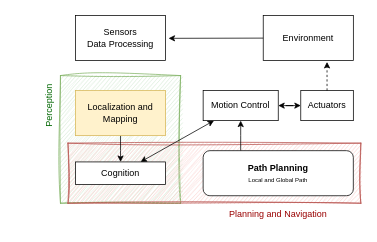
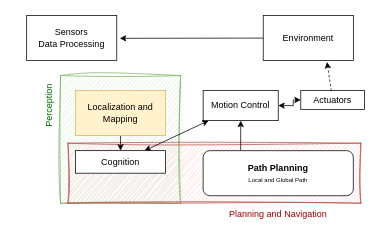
(120, 38) -> (72, 38)
(327, 105) -> (332, 100)
(120, 173) -> (120, 162)
